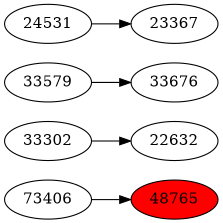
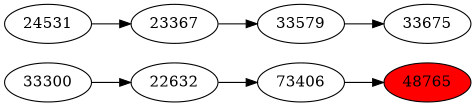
none -> (232, 24)
(175, 82) -> (427, 24)
none -> (232, 82)
(48, 141) -> (48, 82)
